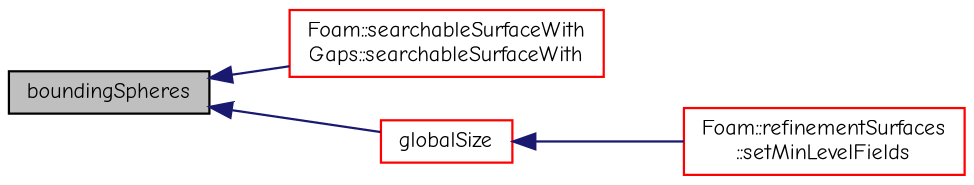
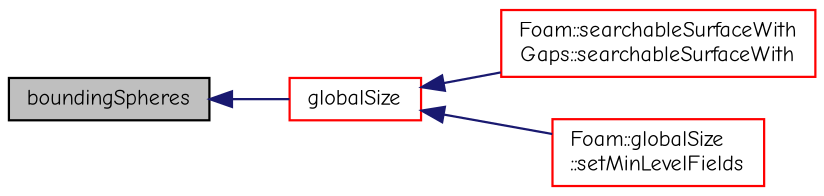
(261, 70) -> (472, 78)
(824, 141) -> (658, 153)
